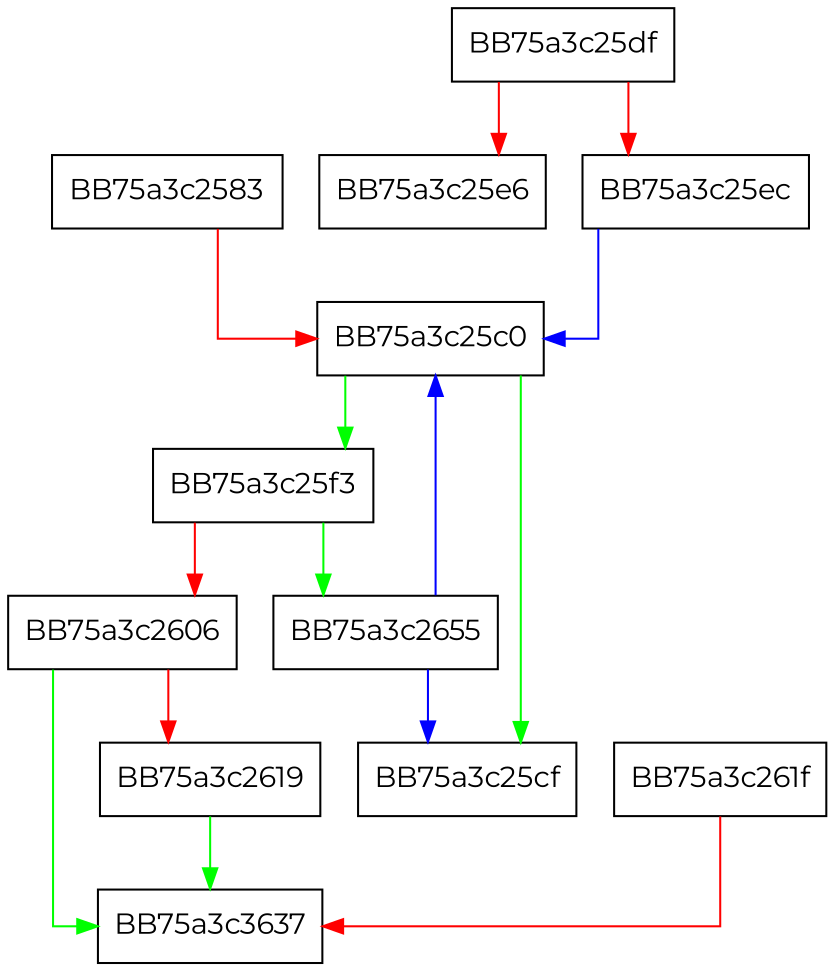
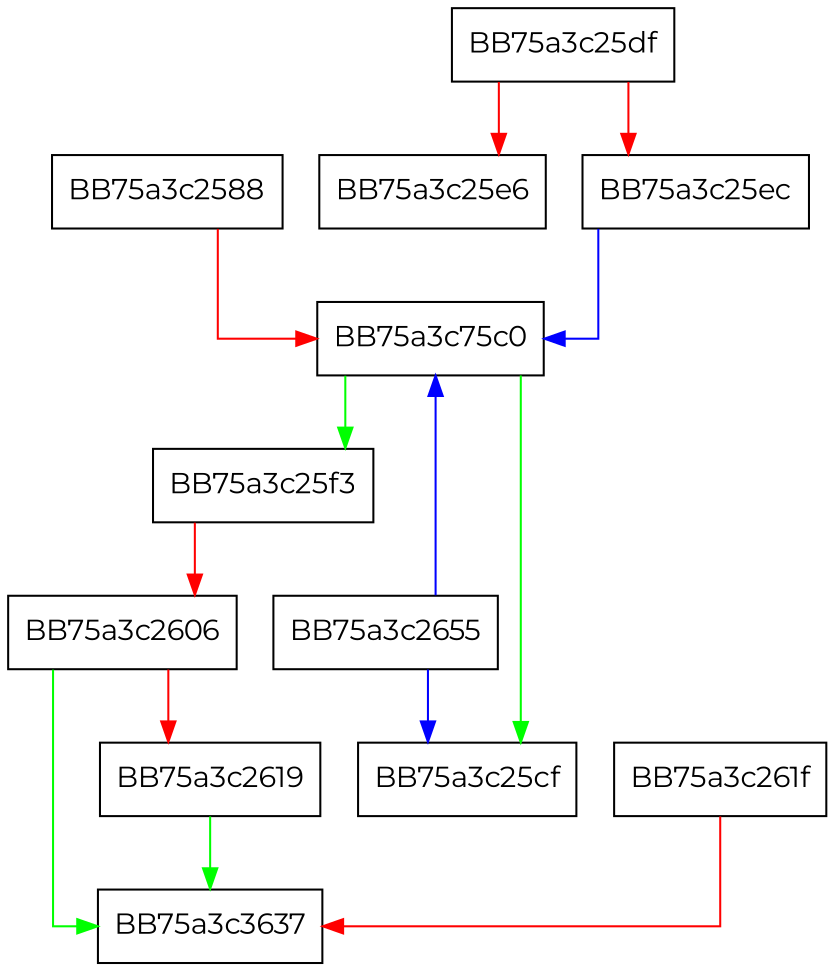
(167, 192) -> (167, 192)
(430, 339) -> (430, 339)
(323, 549) -> none
